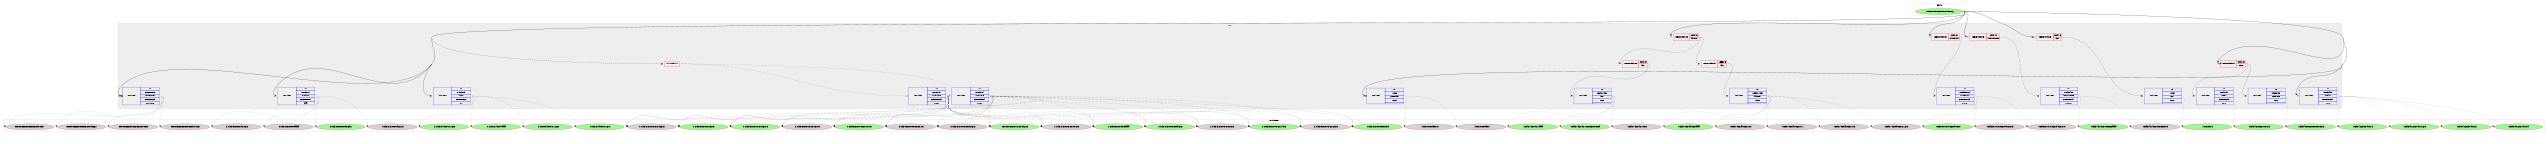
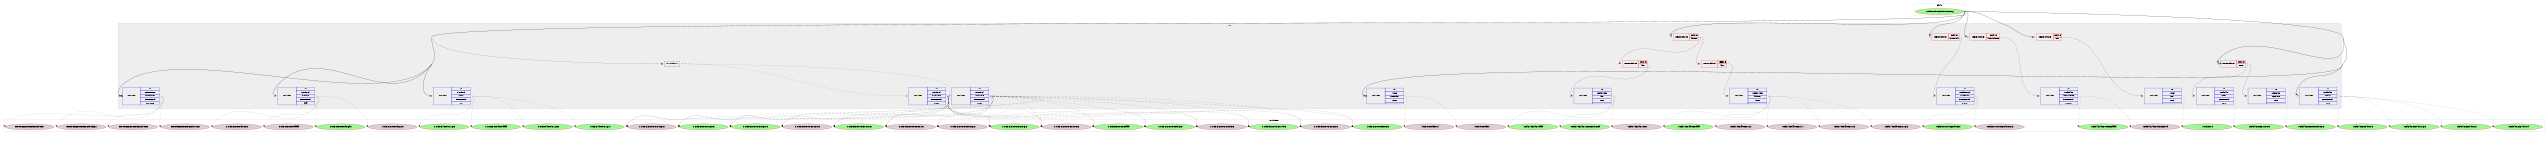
(496, 127) -> (496, 127)
(1015, 127) -> (1015, 127)
(2052, 127) -> none
